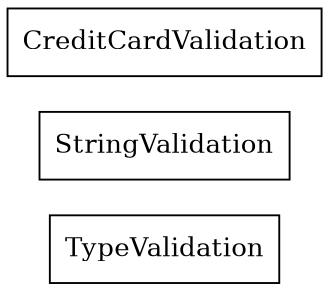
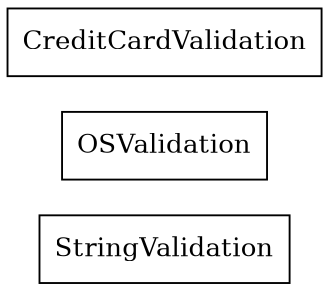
none -> (165, 146)
(165, 249) -> none
